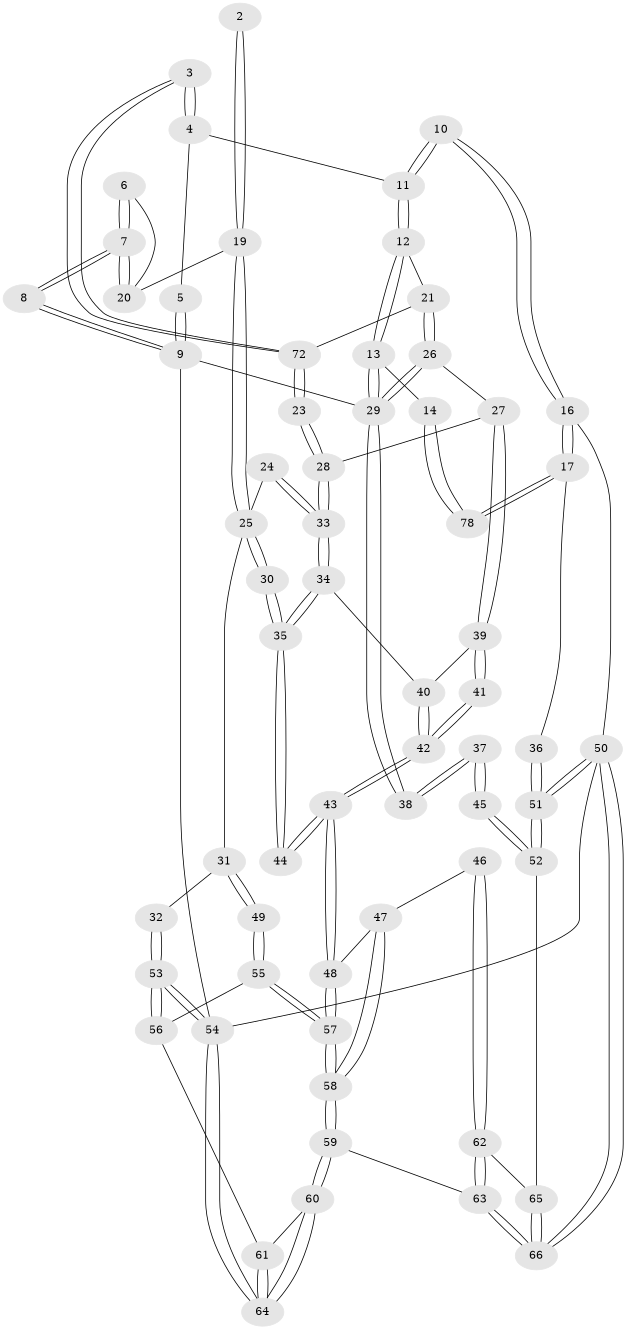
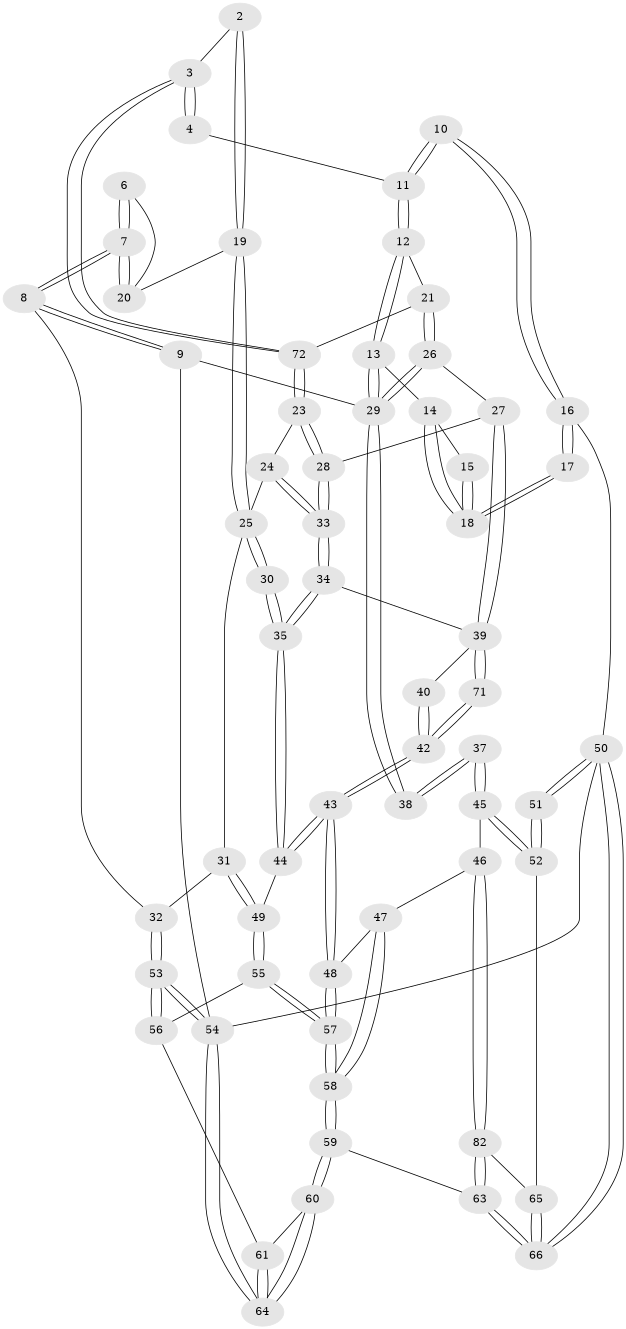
none -> (215, 45)
(181, 299) -> none
none -> (283, 439)
none -> (468, 468)
(468, 524) -> (468, 524)
none -> (81, 613)
(374, 637) -> (402, 608)
(480, 693) -> (480, 693)
(536, 749) -> none
none -> (480, 834)
none -> (270, 890)
(480, 1143) -> (480, 1143)
